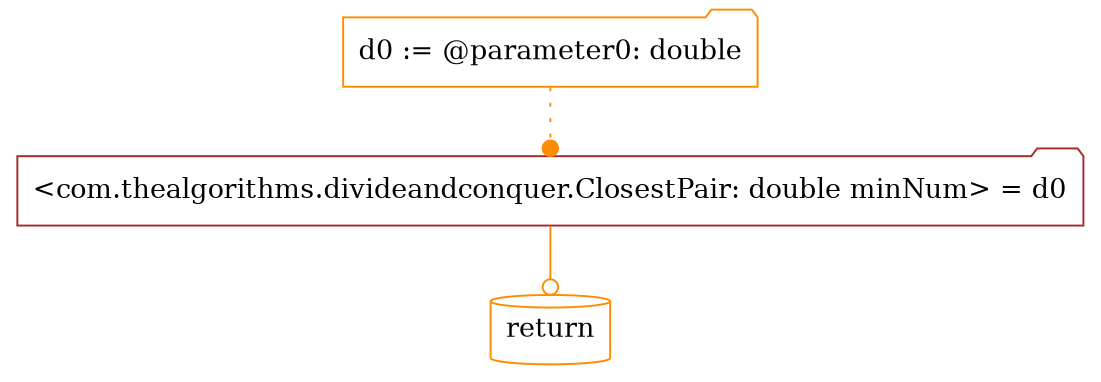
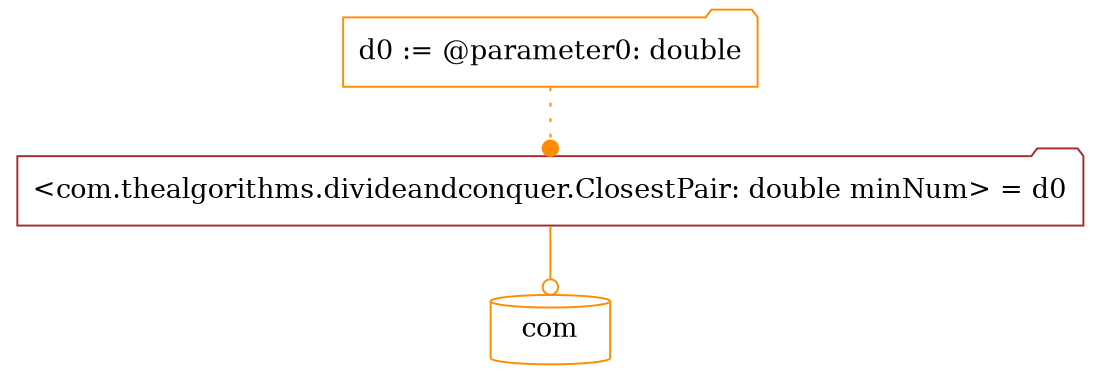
(550, 330) -> (550, 330)
